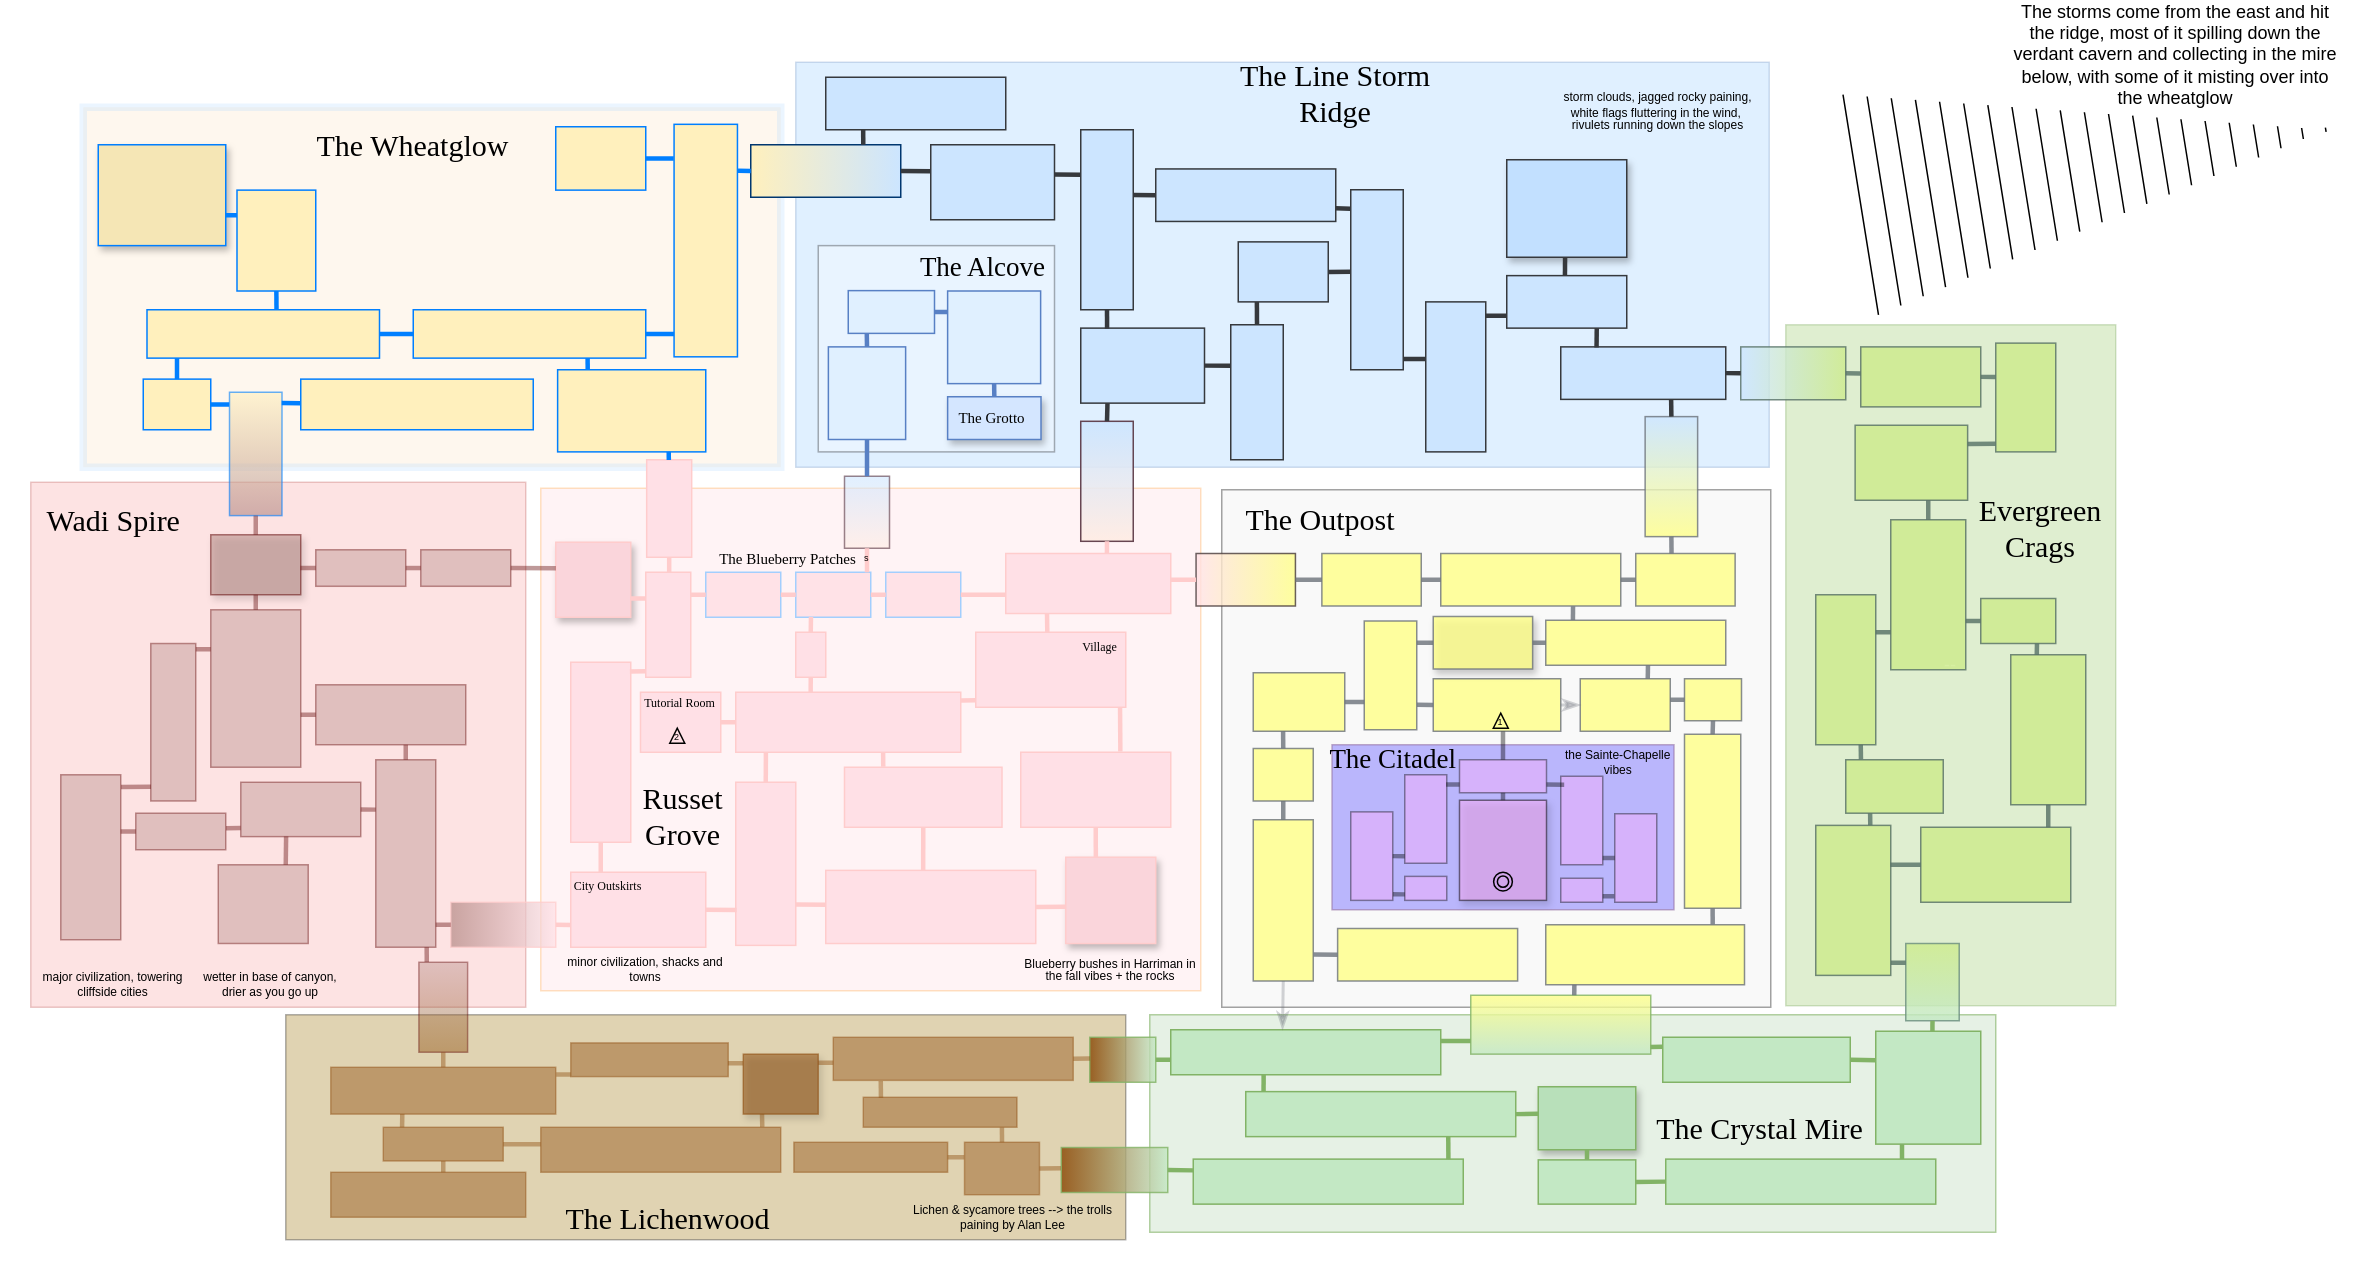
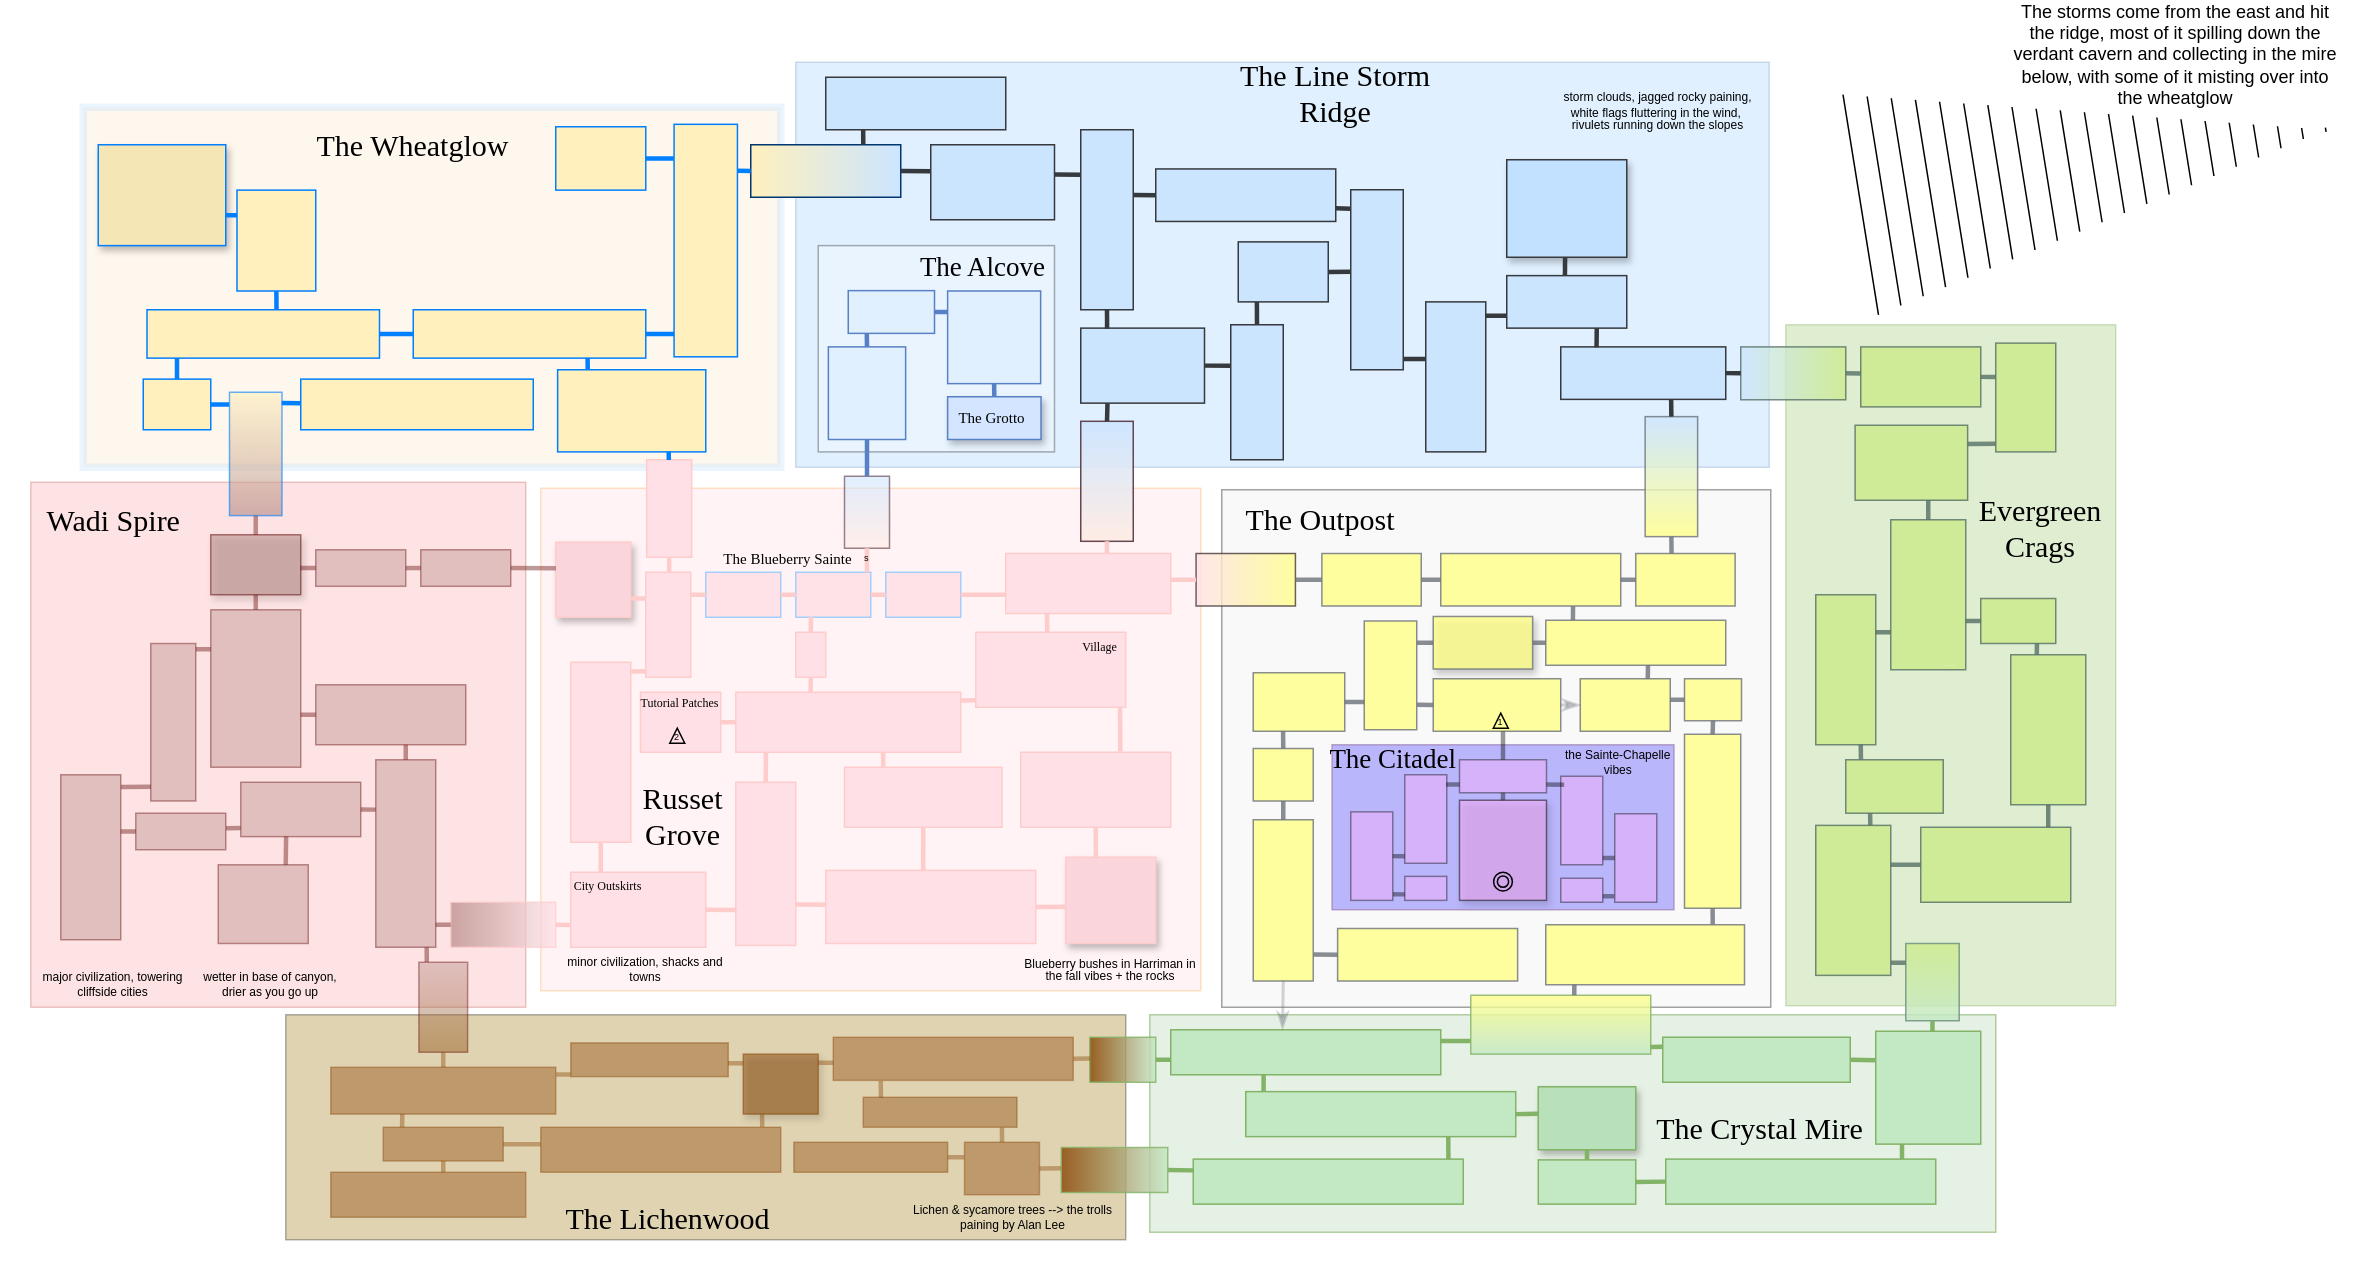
(788, 559) -> (788, 559)
(680, 703) -> (680, 703)
